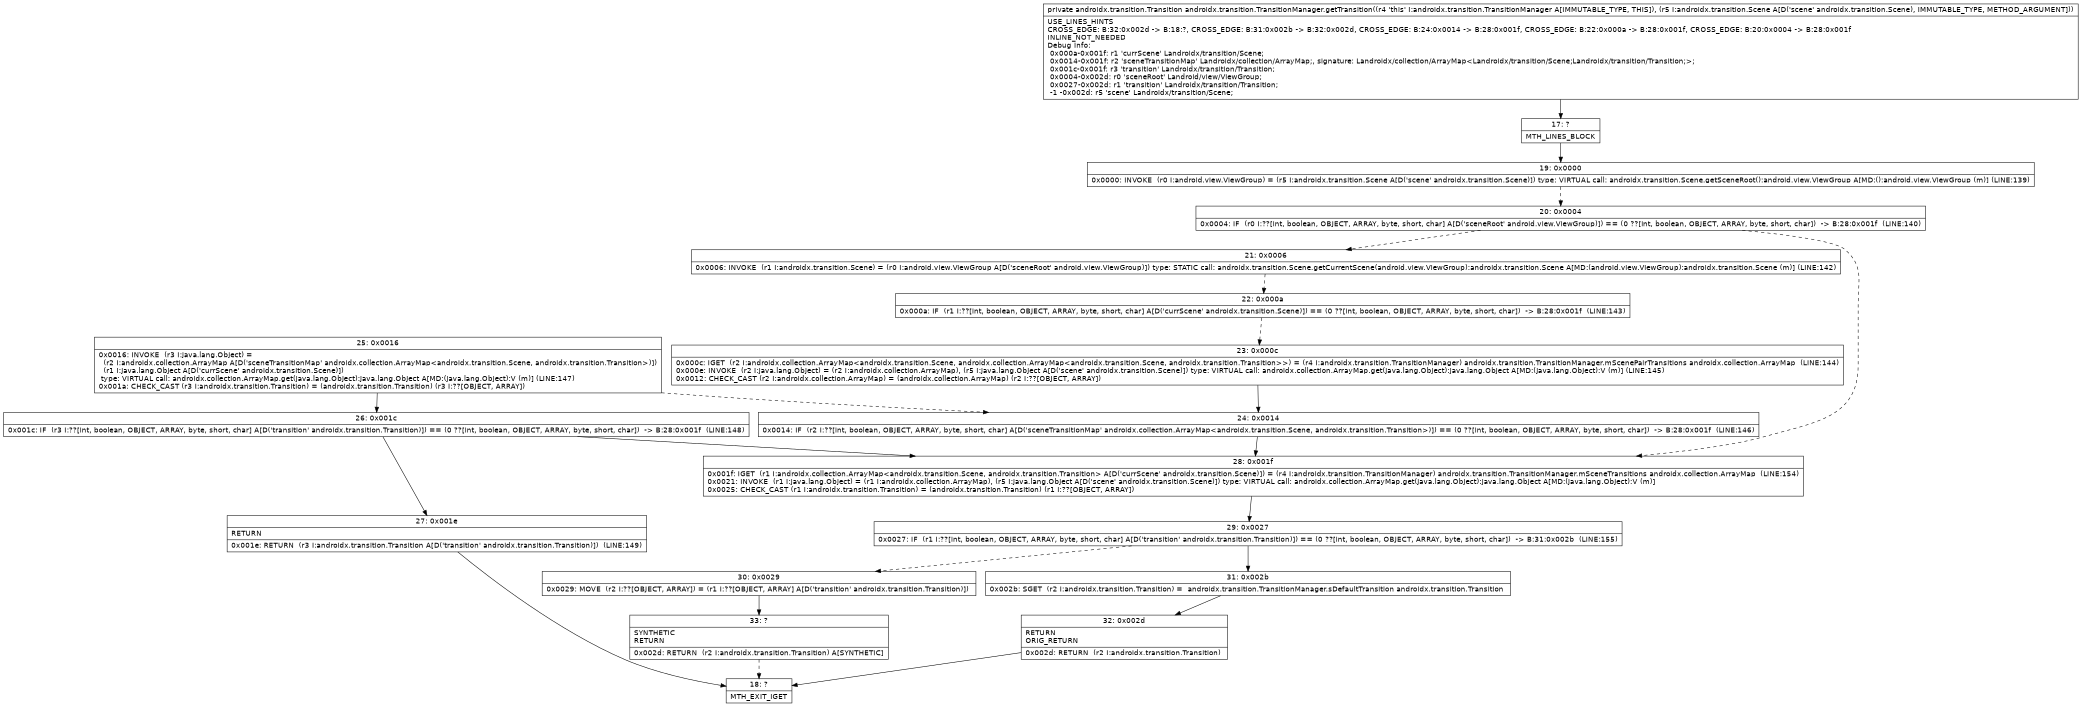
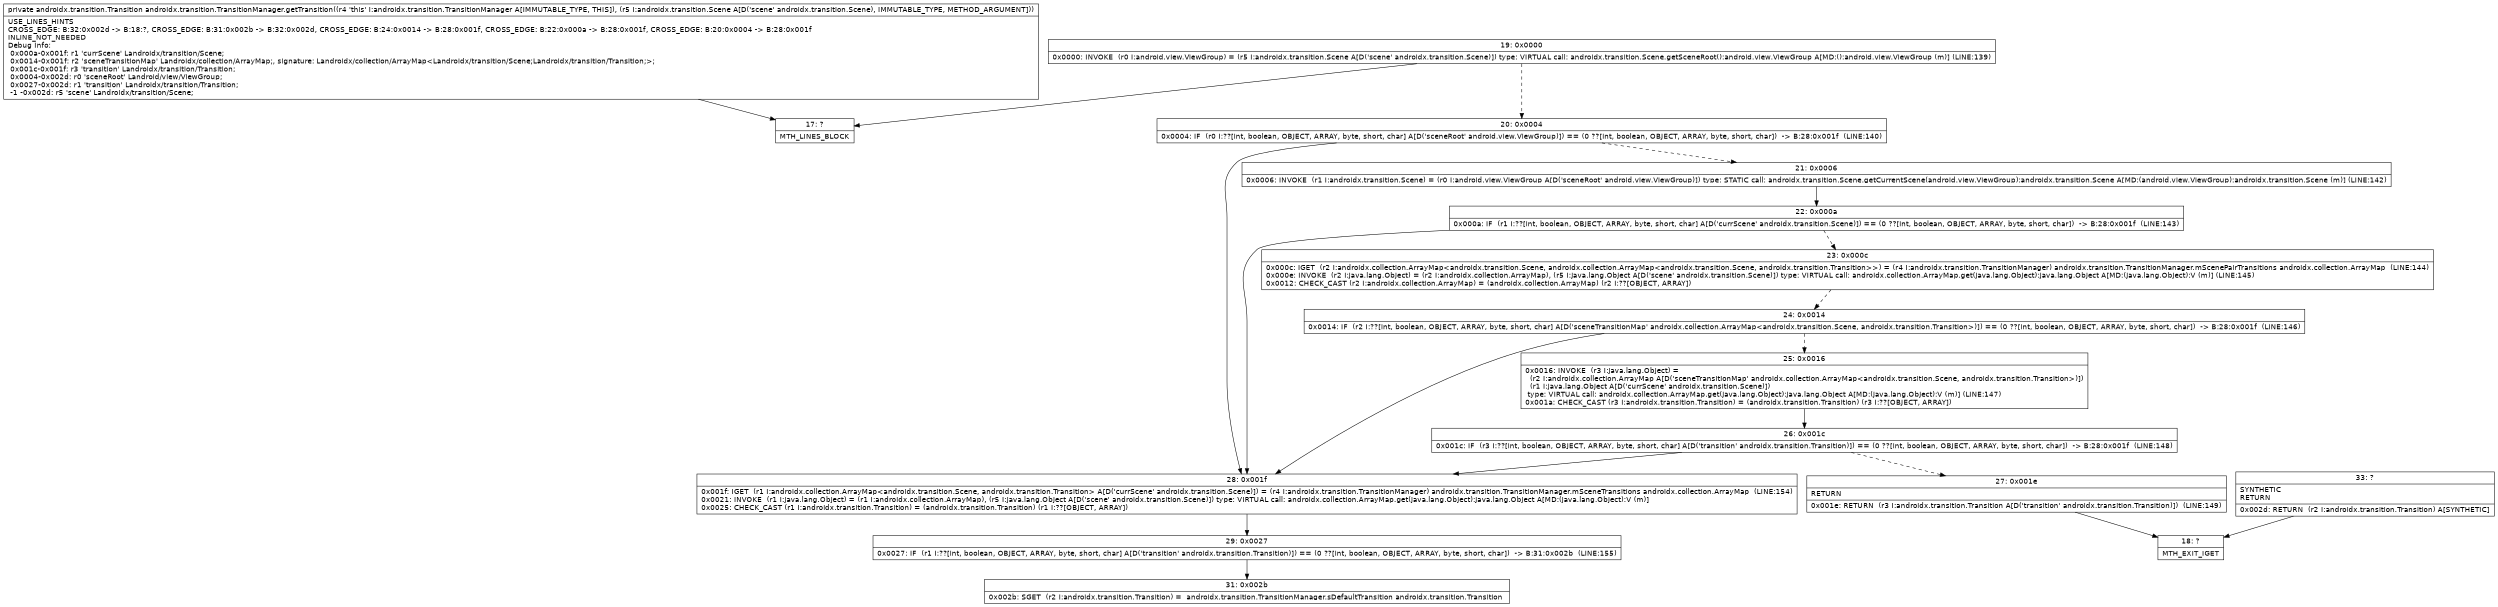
(1561, 150) -> (1138, 95)
none -> (1248, 261)
(1265, 281) -> (1817, 194)
(1857, 380) -> (1227, 263)
(1258, 396) -> (1824, 297)
(822, 403) -> (1804, 341)
(404, 474) -> (1896, 464)
(759, 584) -> none
(1124, 637) -> none
(759, 666) -> (2261, 526)
